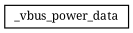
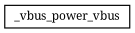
(67, 17) -> (67, 17)
